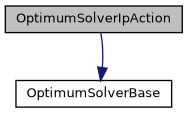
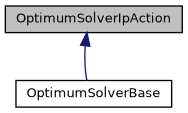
(103, 50) -> (85, 63)
